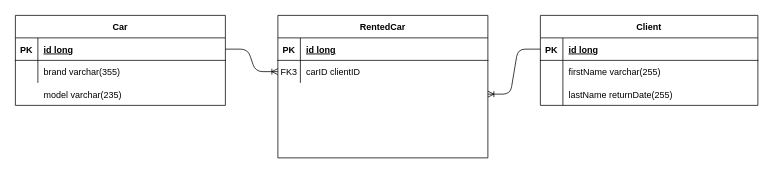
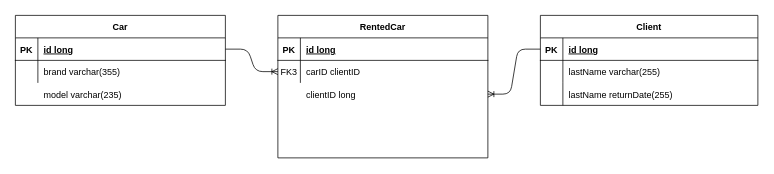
(622, 72) -> (619, 72)
none -> (394, 94)
